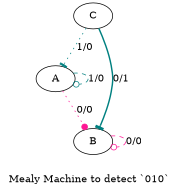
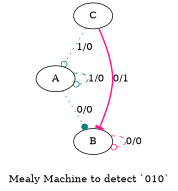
(75, 46) -> (75, 46)
(113, 77) -> (113, 77)
(73, 108) -> (73, 108)
